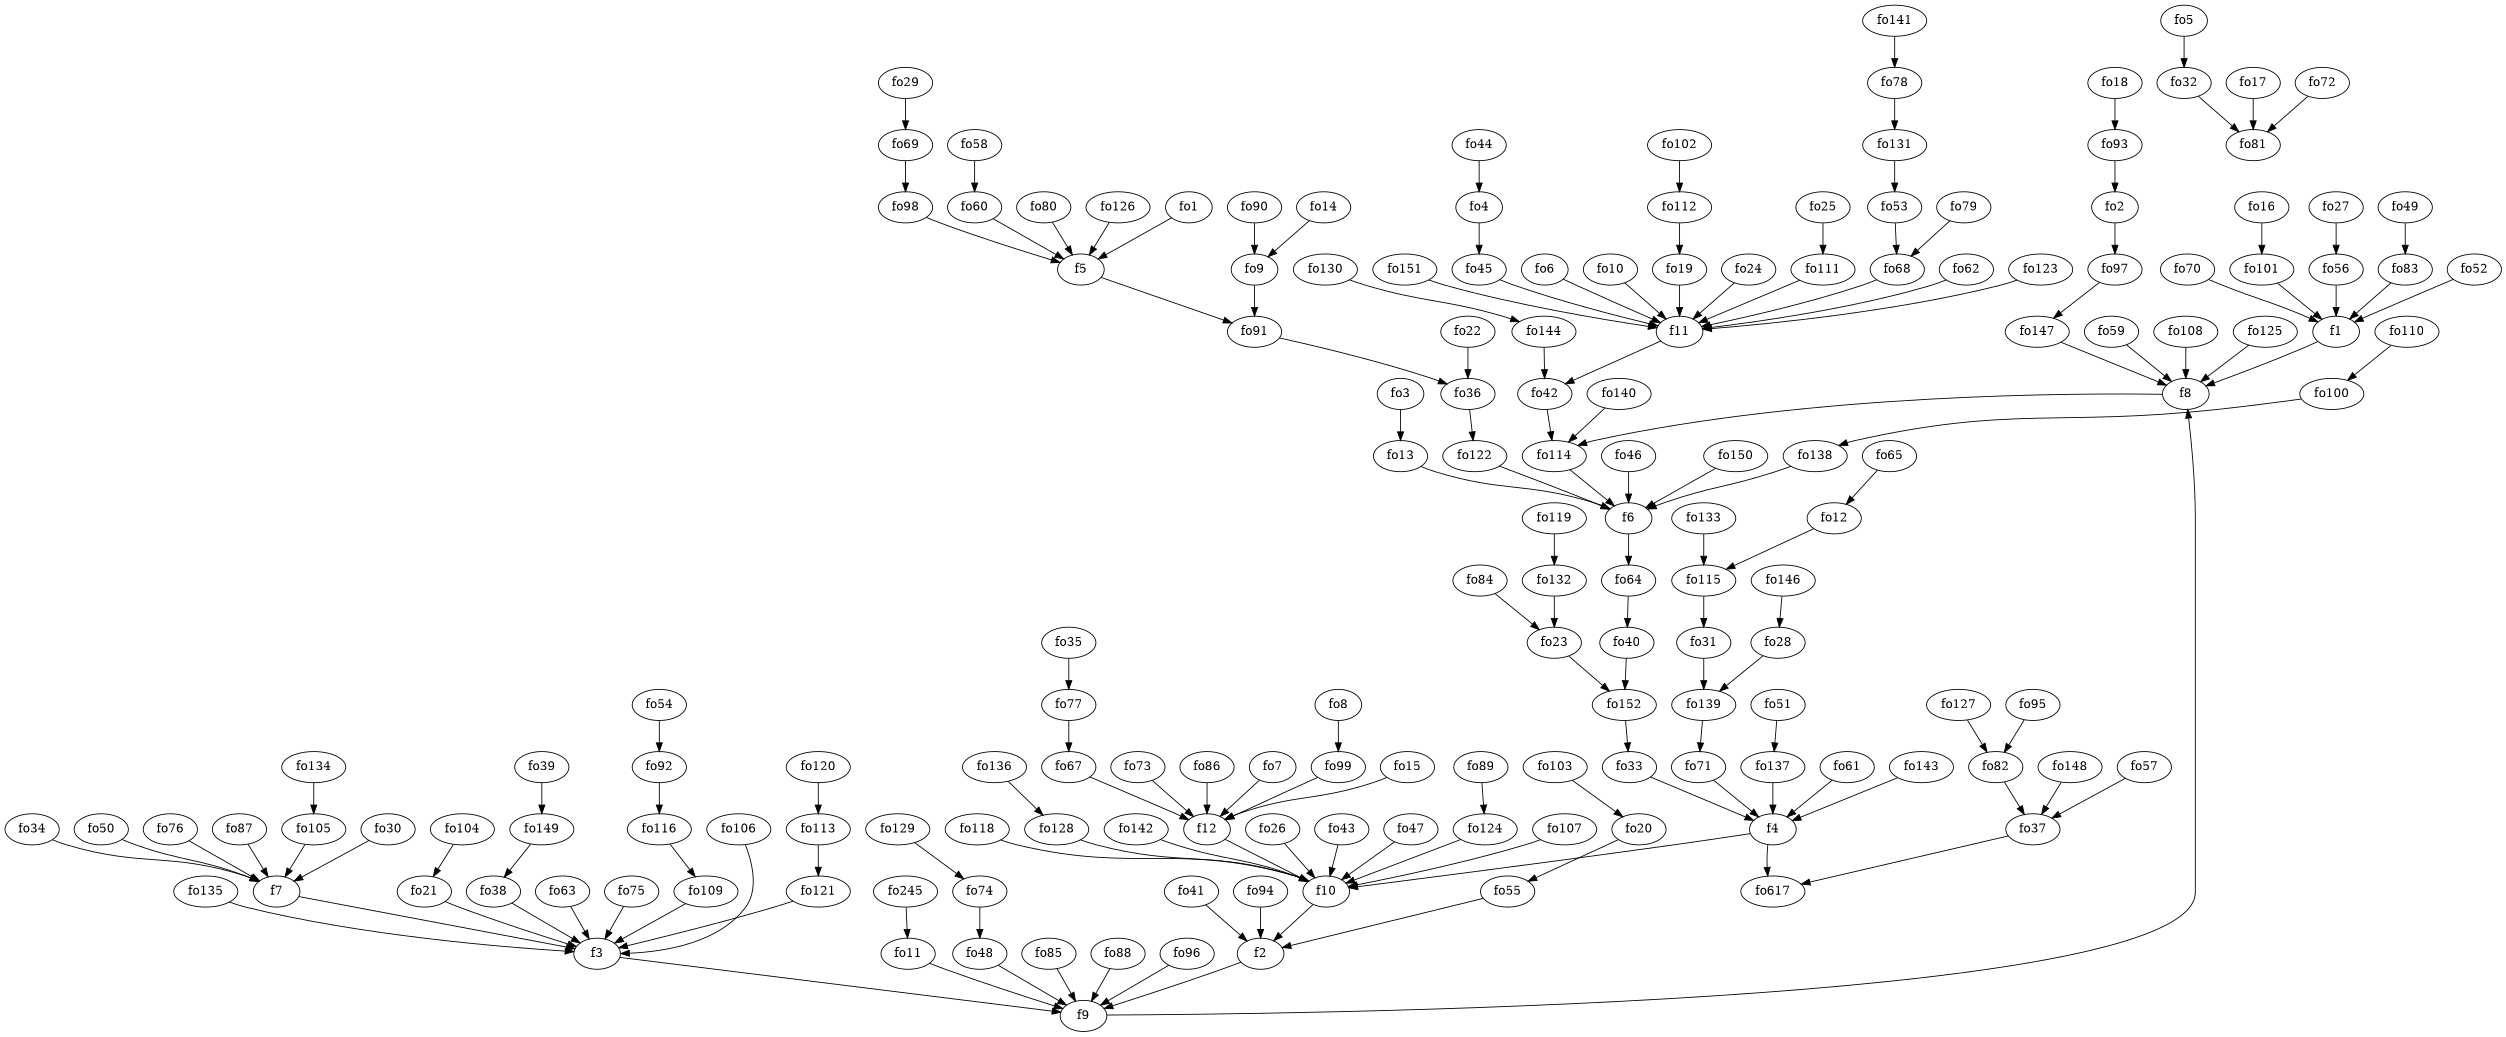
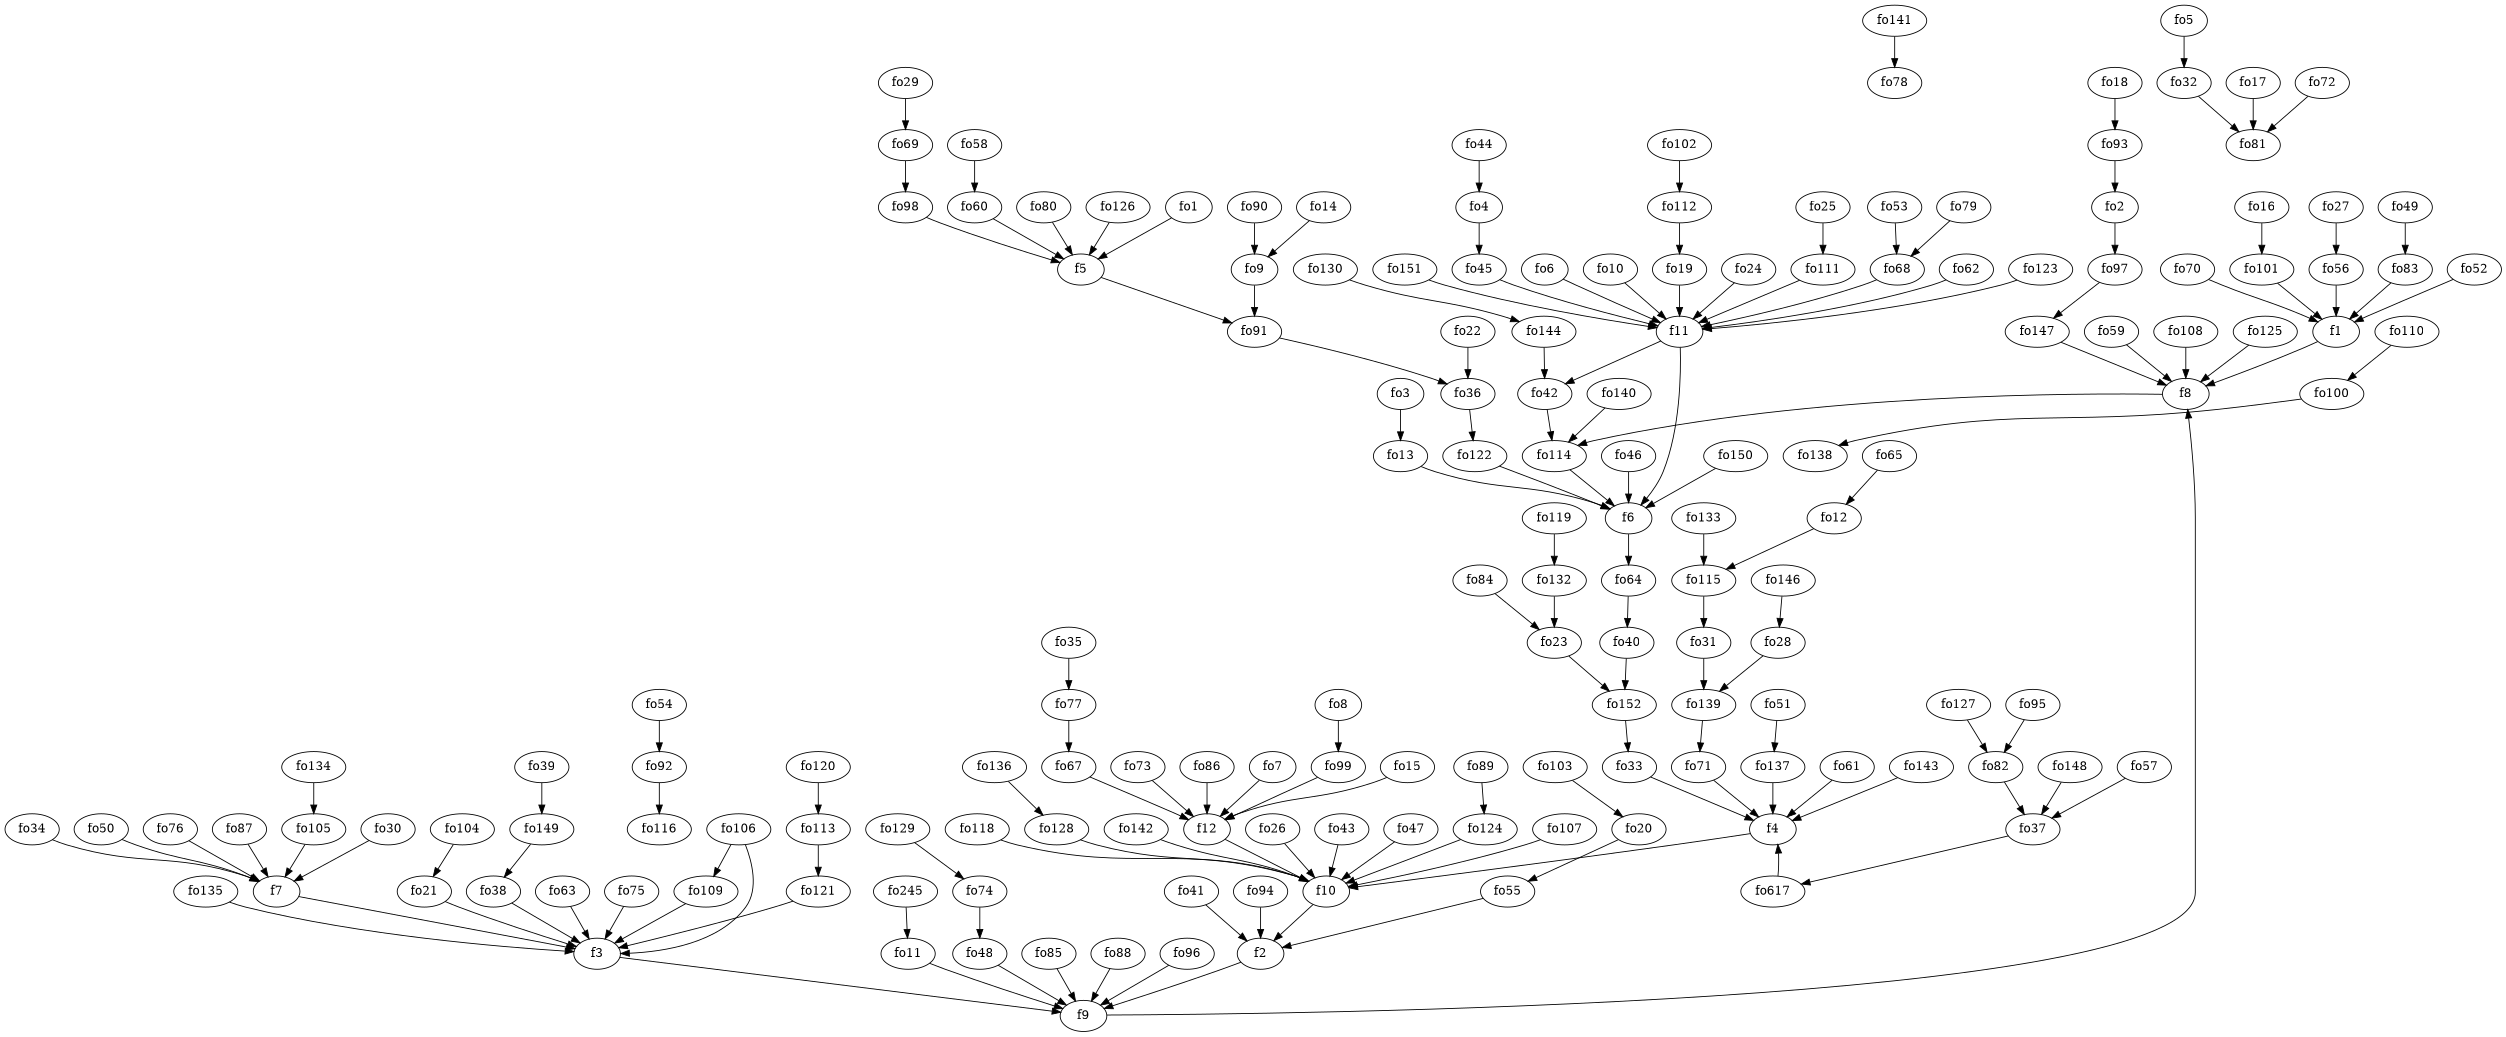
(1895, 145) -> none
(1723, 486) -> (1677, 418)
(1767, 856) -> (1779, 865)
(680, 857) -> (724, 857)
